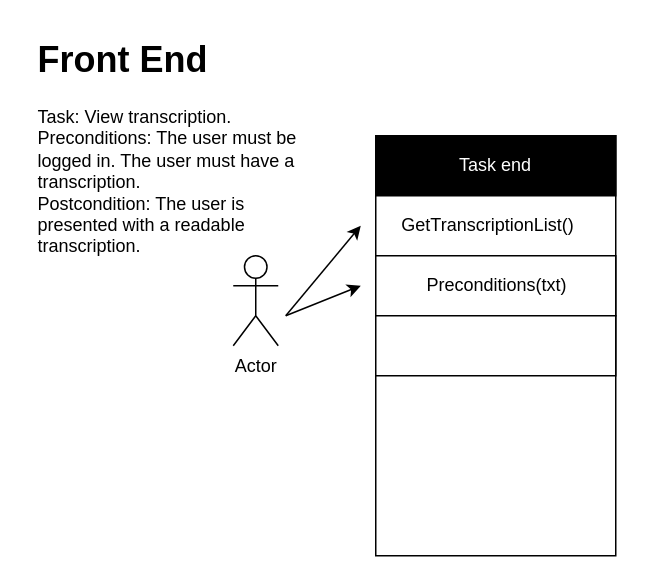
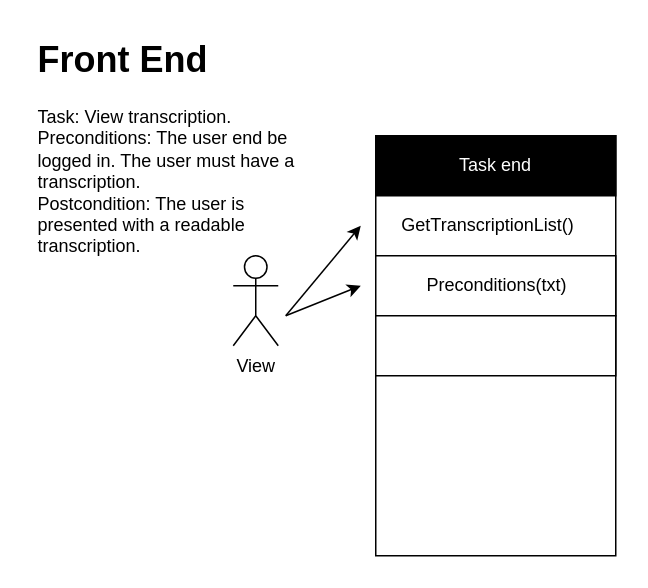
(175, 102) -> (175, 102)
(257, 367) -> (257, 367)
